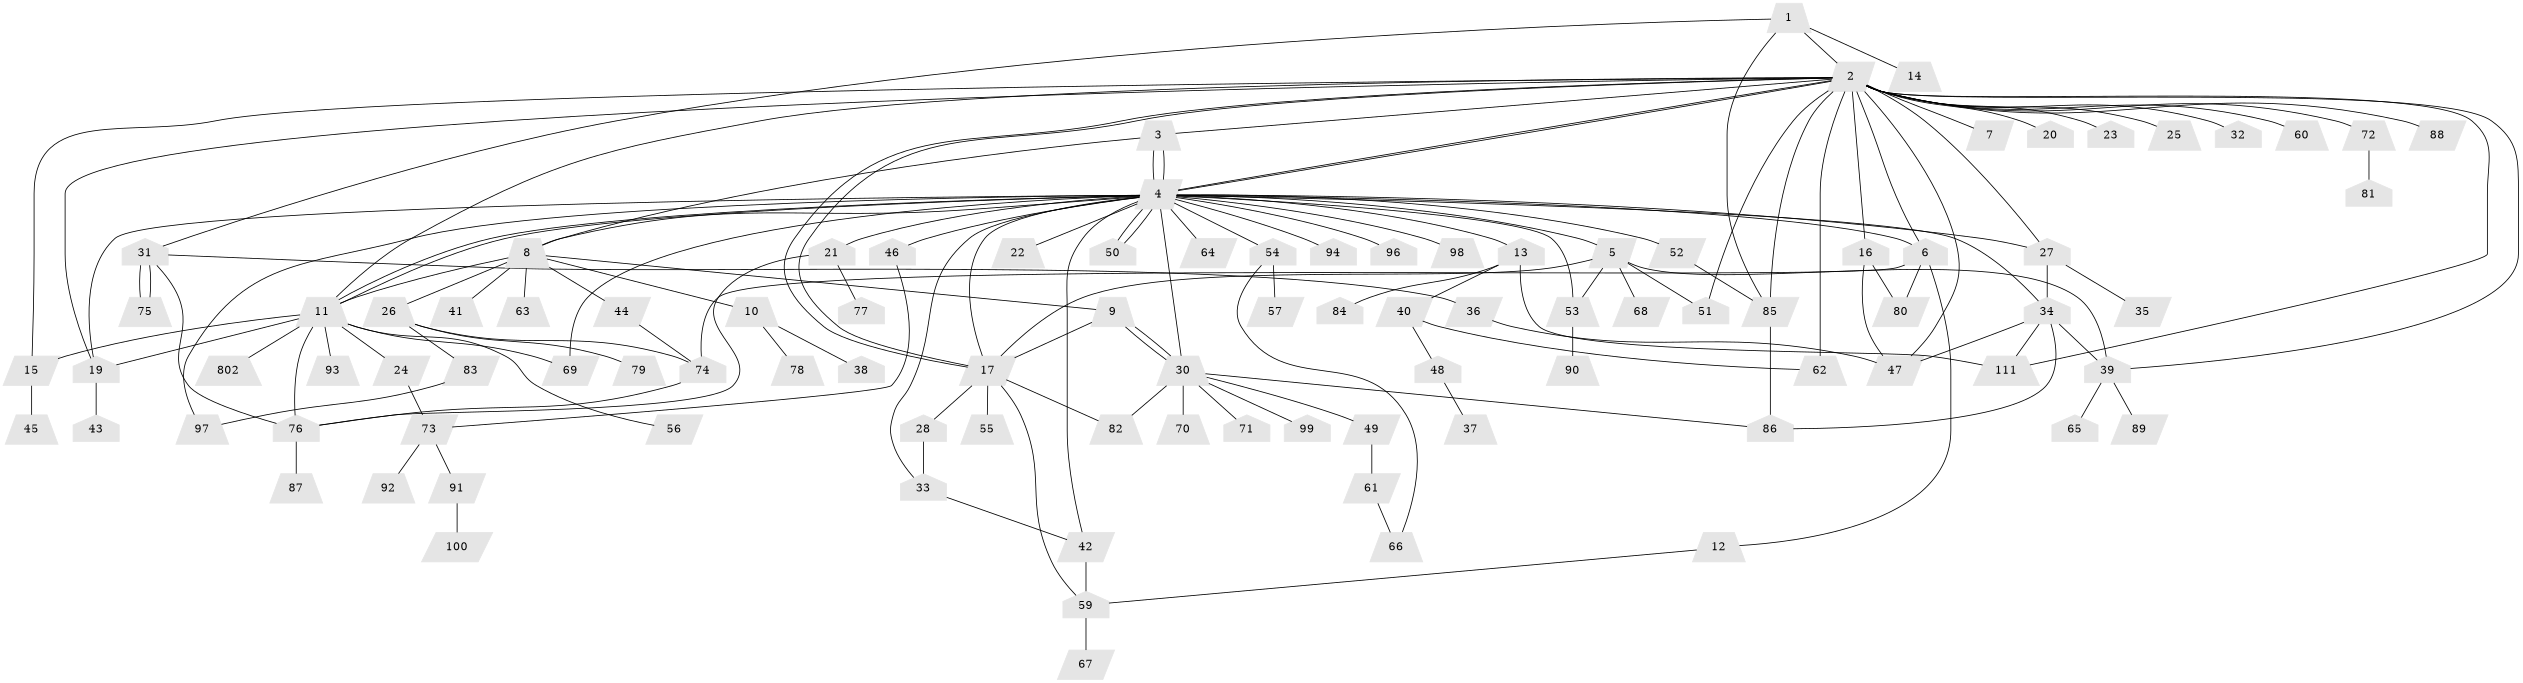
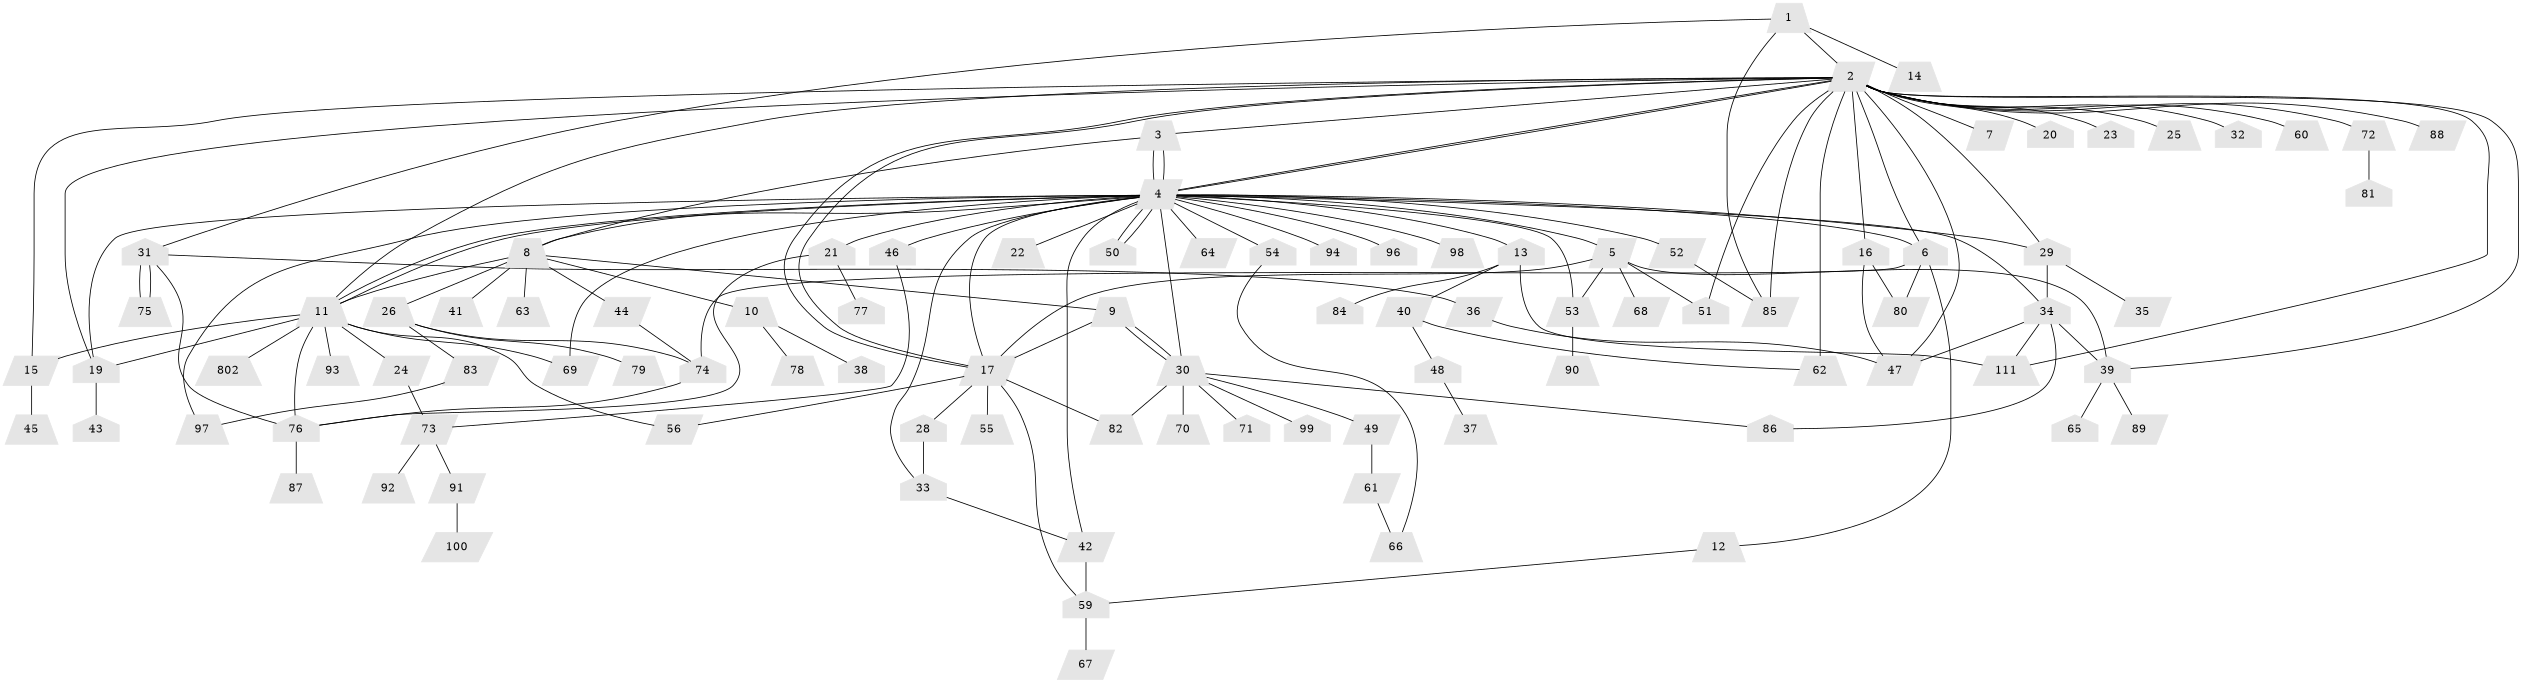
(2047, 253) -> (2047, 253)
(1275, 312) -> none
(1770, 375) -> none
none -> (831, 401)
